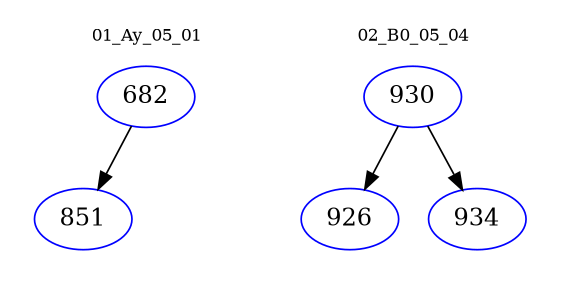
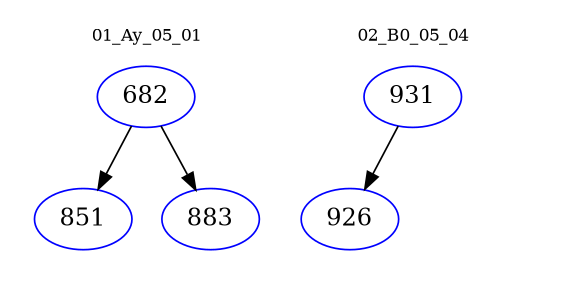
(413, 97) -> (413, 97)
none -> (211, 219)
(477, 219) -> none
